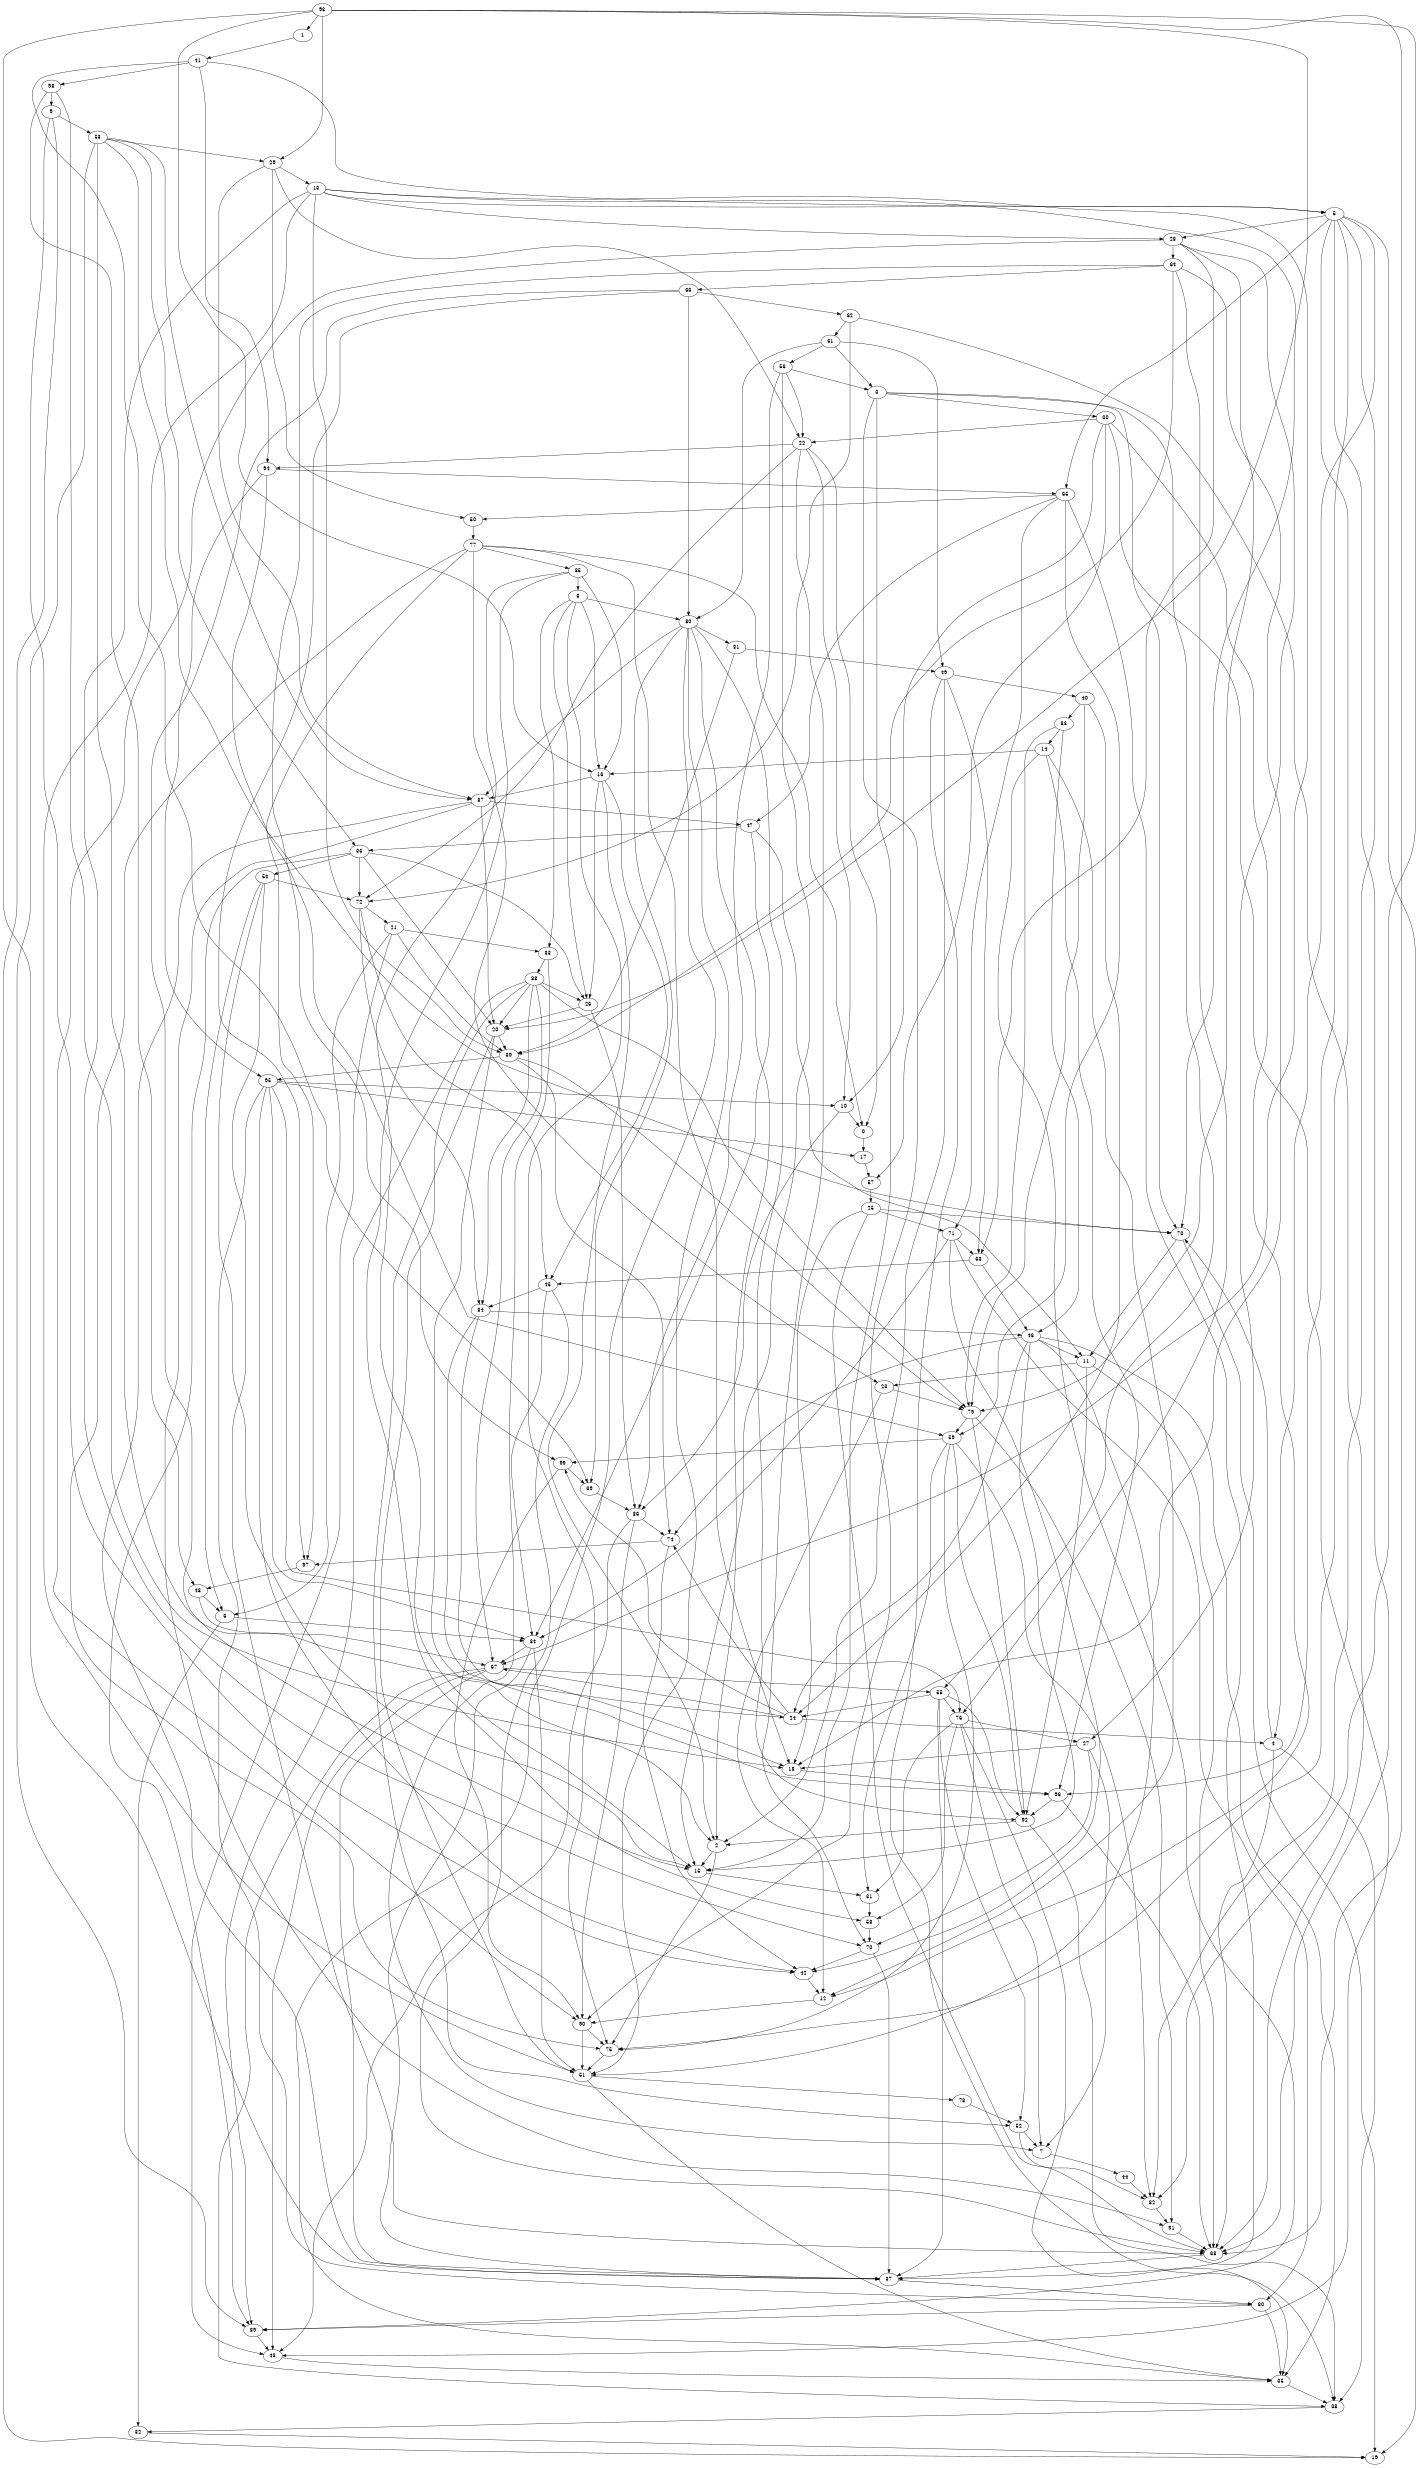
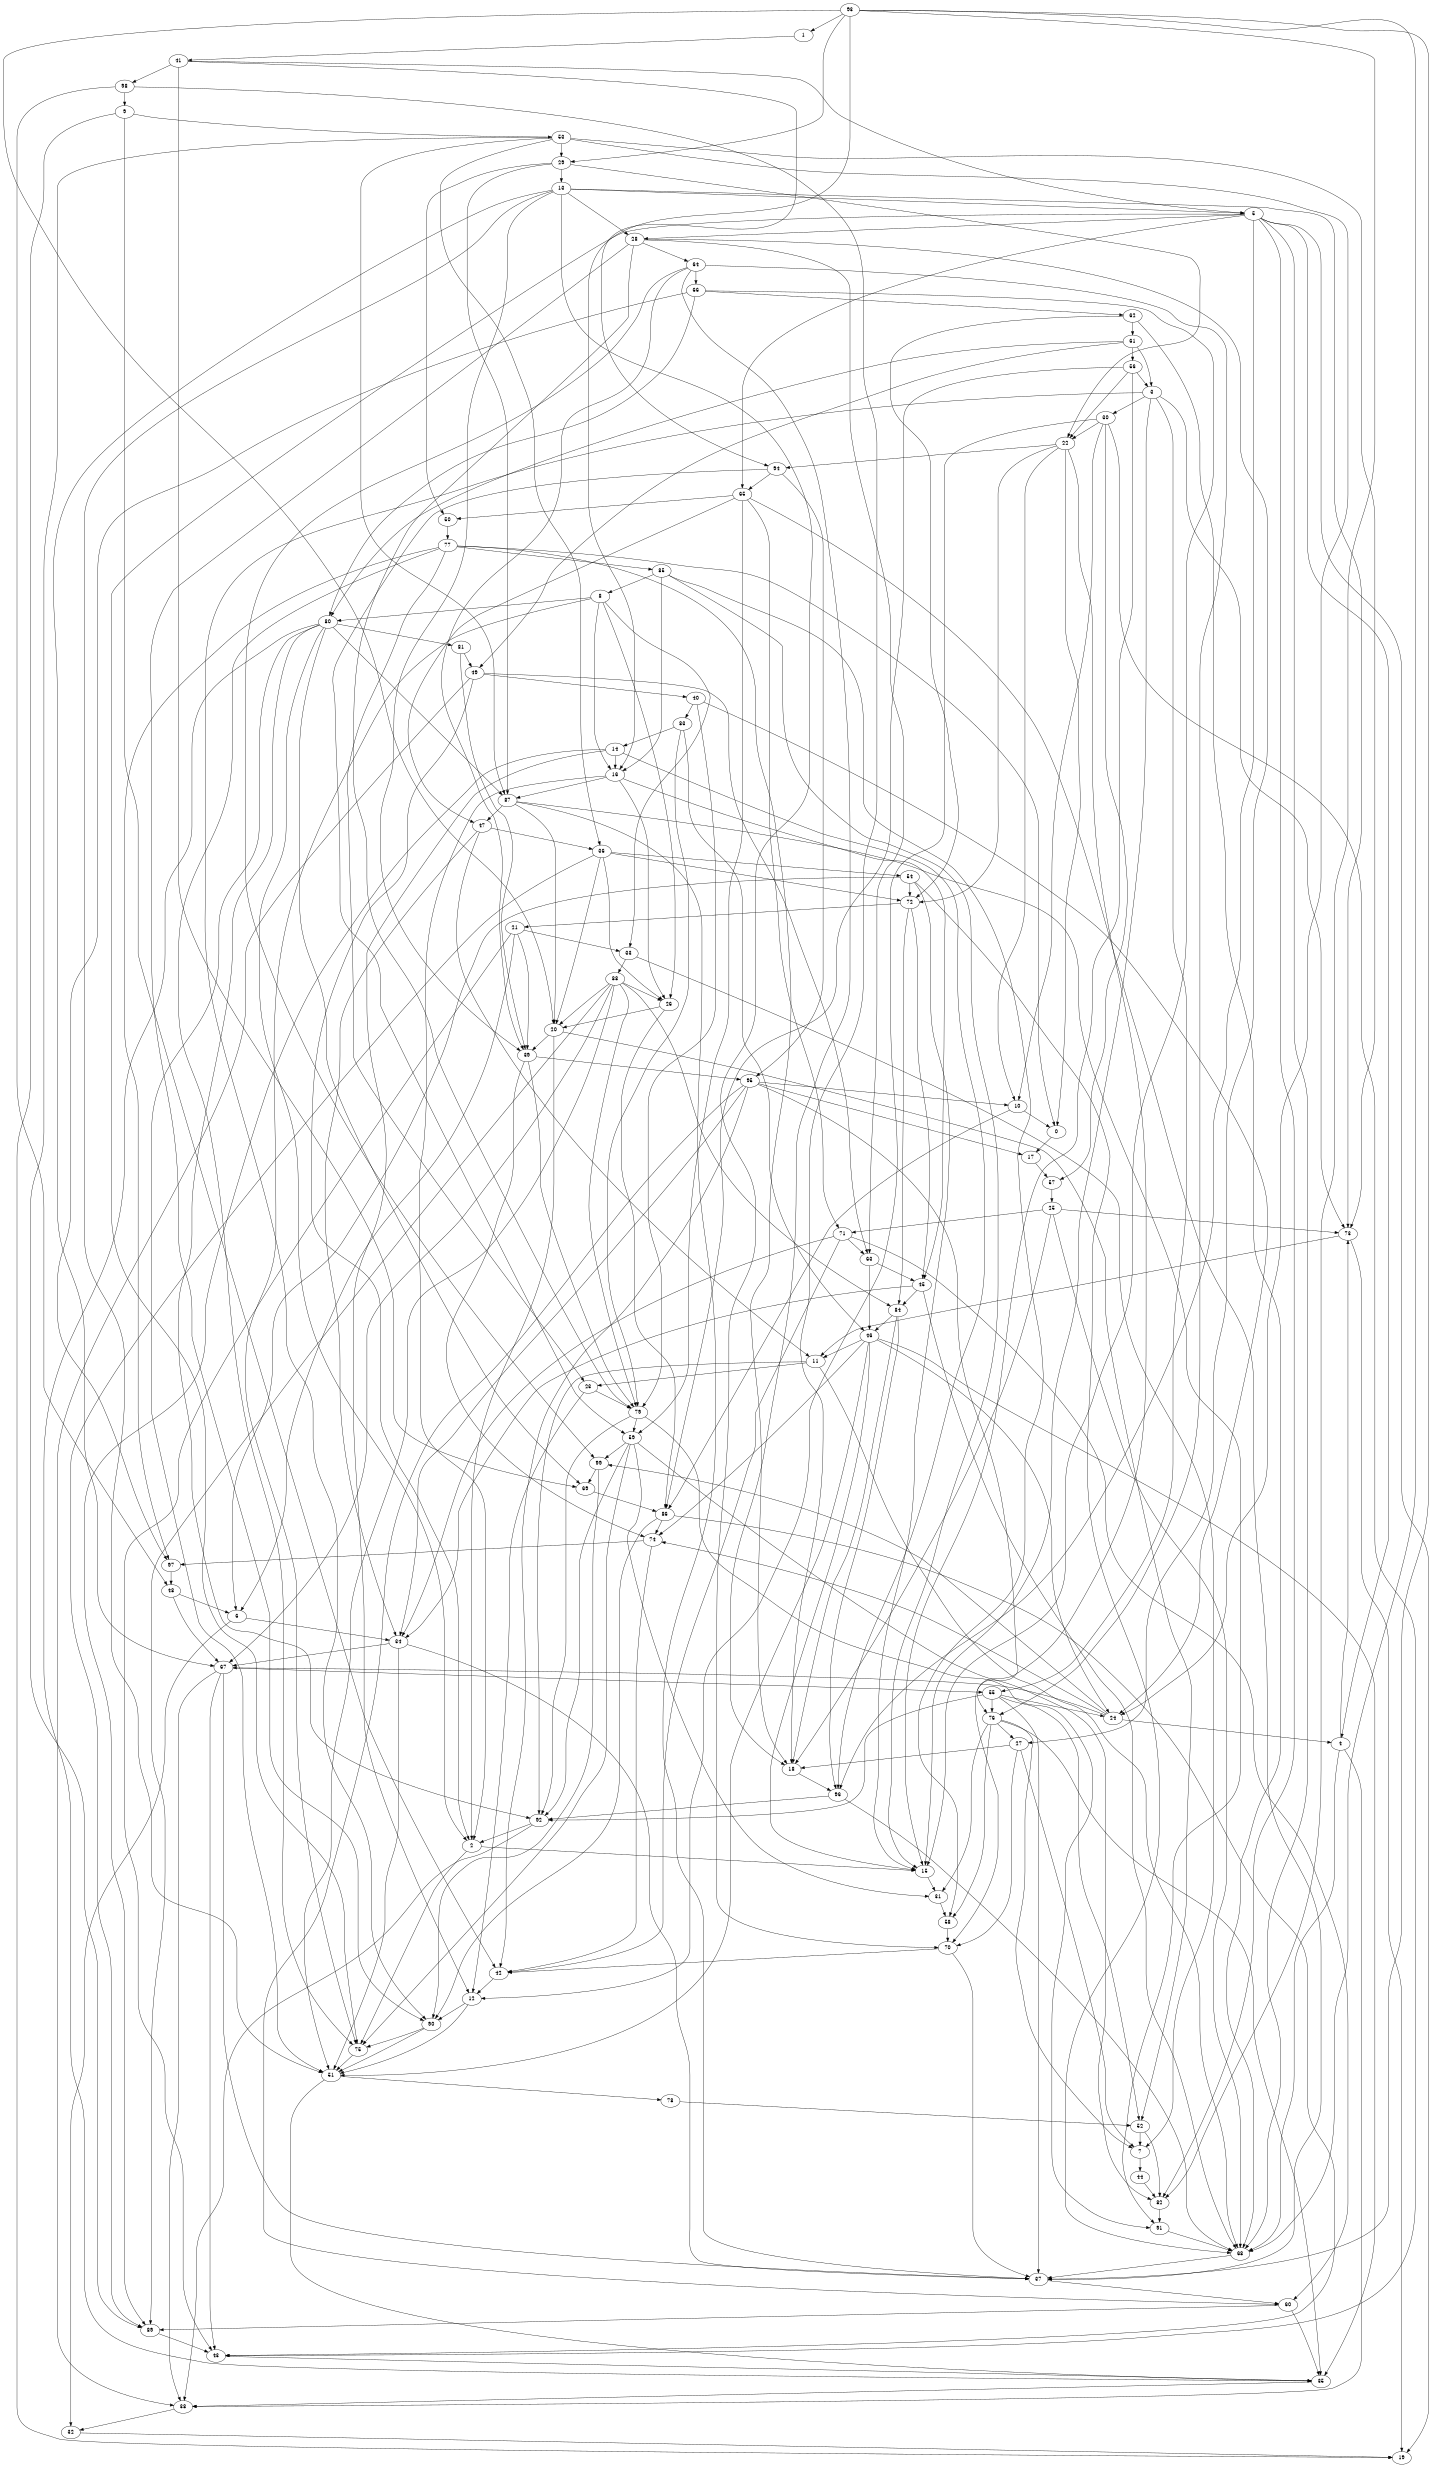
none -> (412, 2049)
